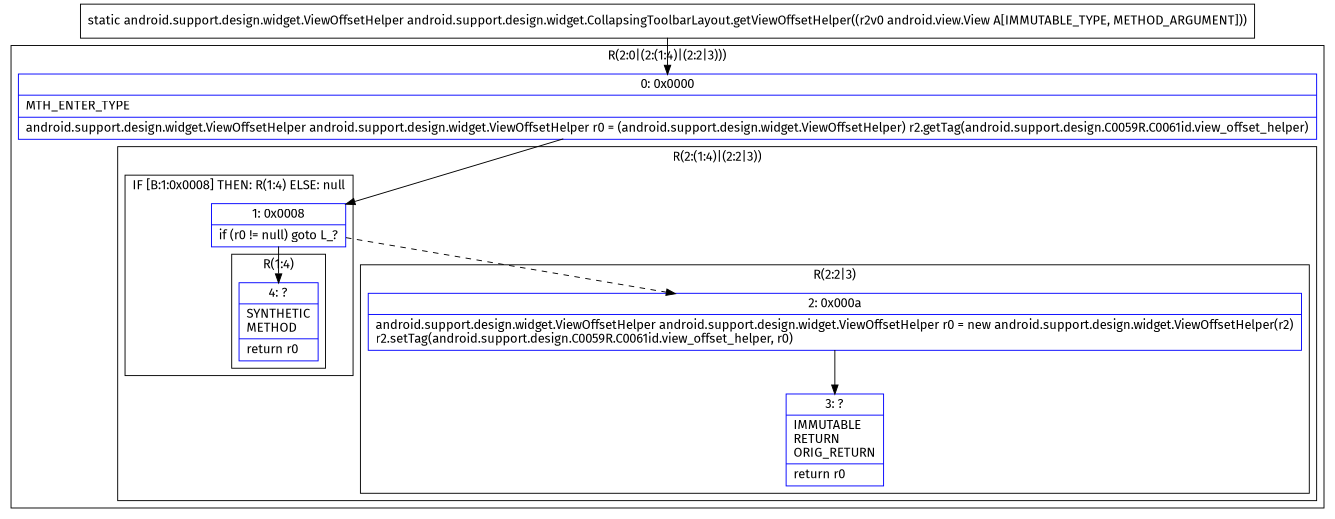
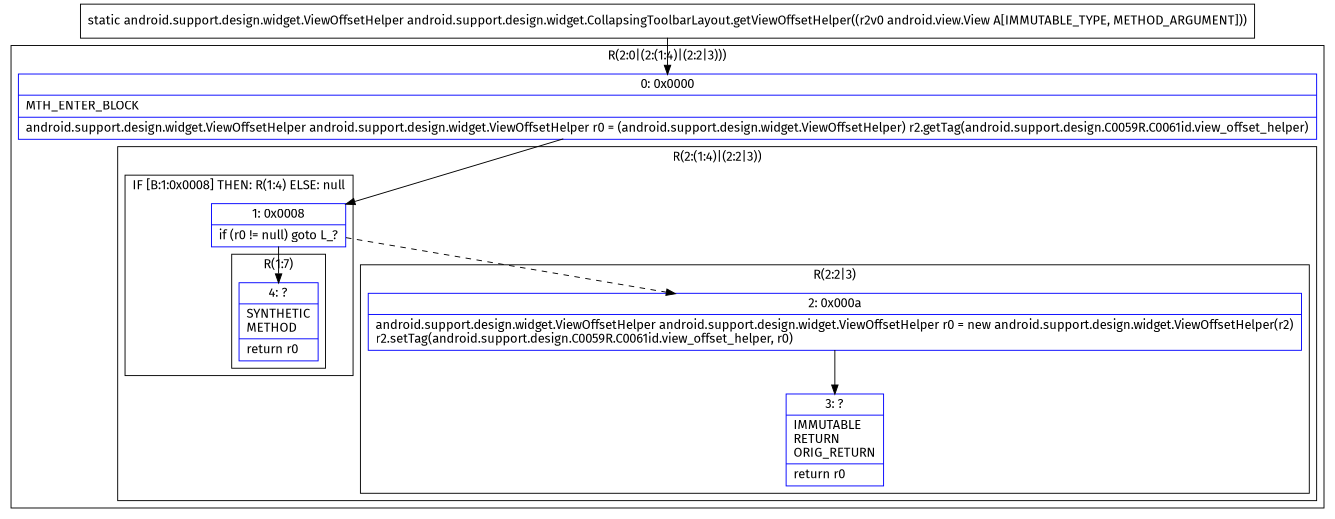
(78, 106) -> (83, 106)
(279, 265) -> (279, 265)
